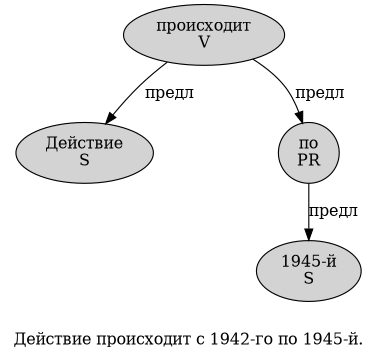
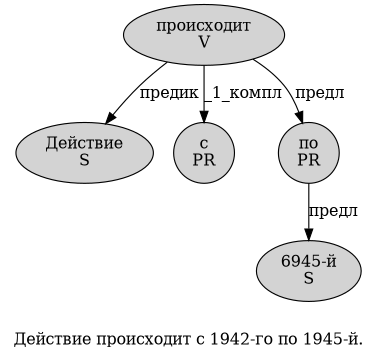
(170, 94) -> (170, 94)
none -> (204, 153)
(309, 271) -> (309, 271)
